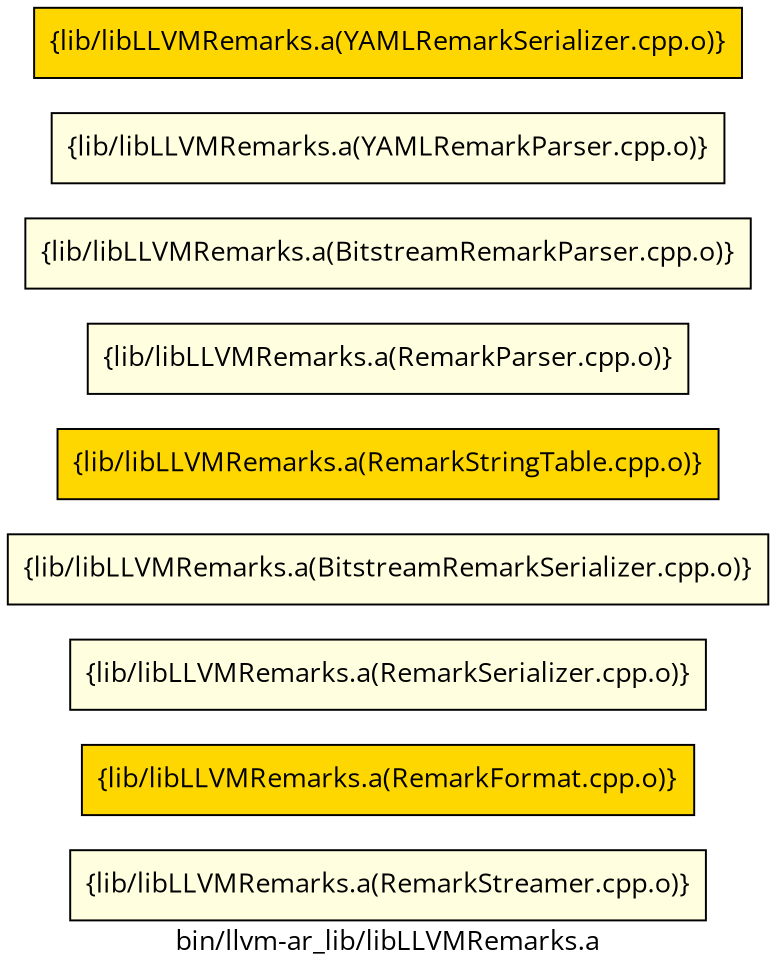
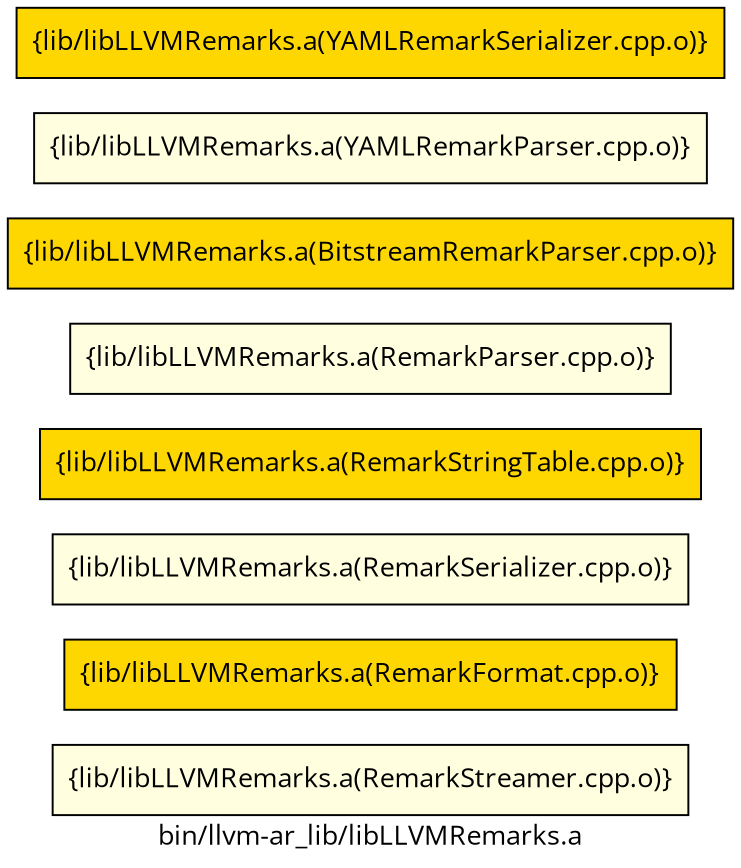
(388, 254) -> (371, 254)
(388, 569) -> none
